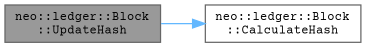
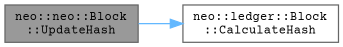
(83, 24) -> (72, 24)
